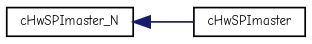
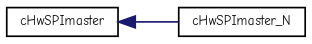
(172, 22) -> (157, 22)
